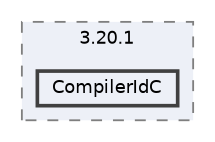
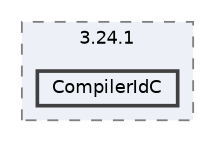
(108, 39) -> (108, 39)
